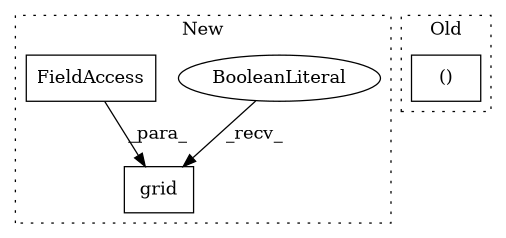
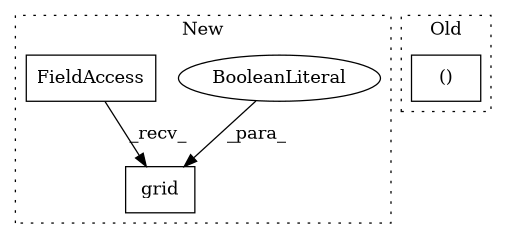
(158, 134) -> (158, 134)
(254, 134) -> (256, 134)
